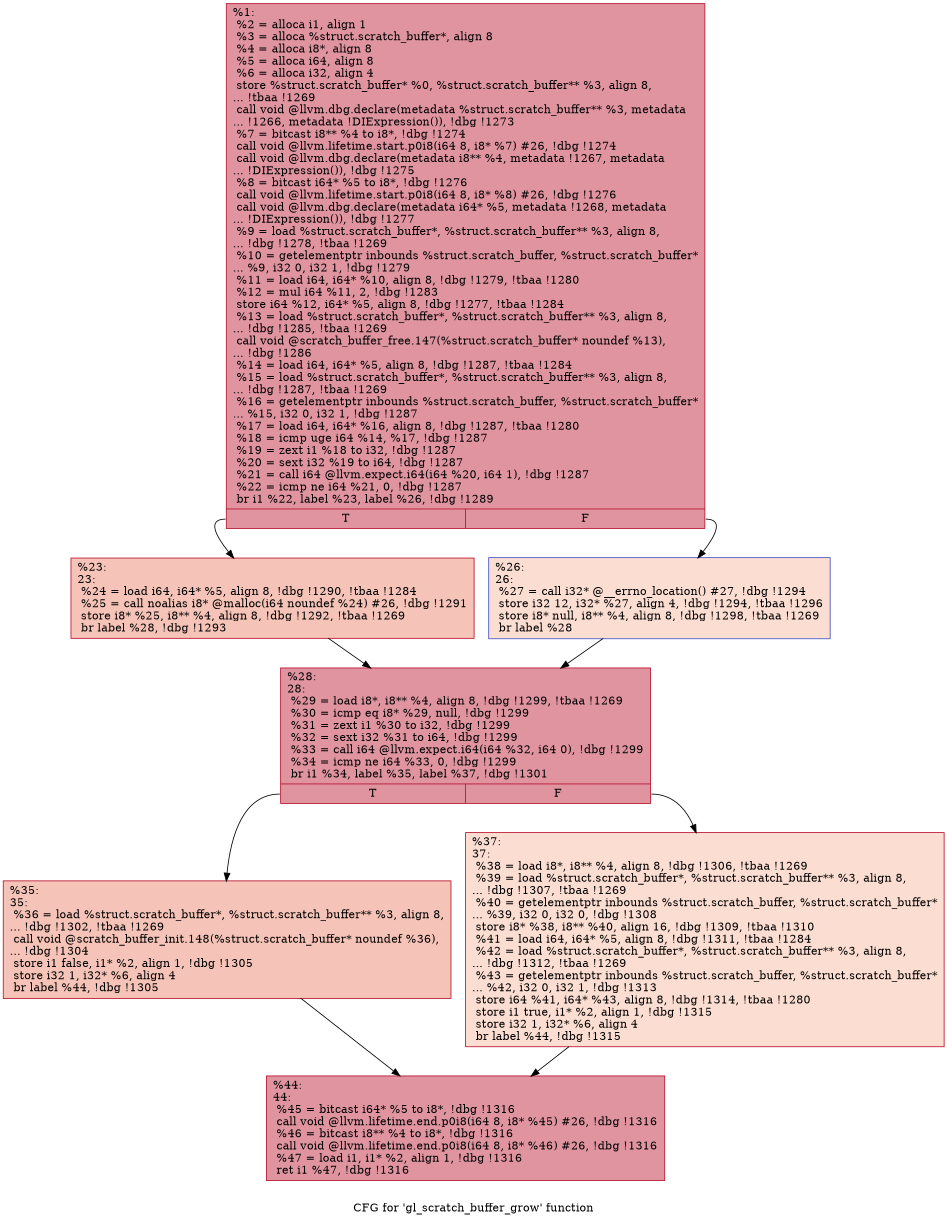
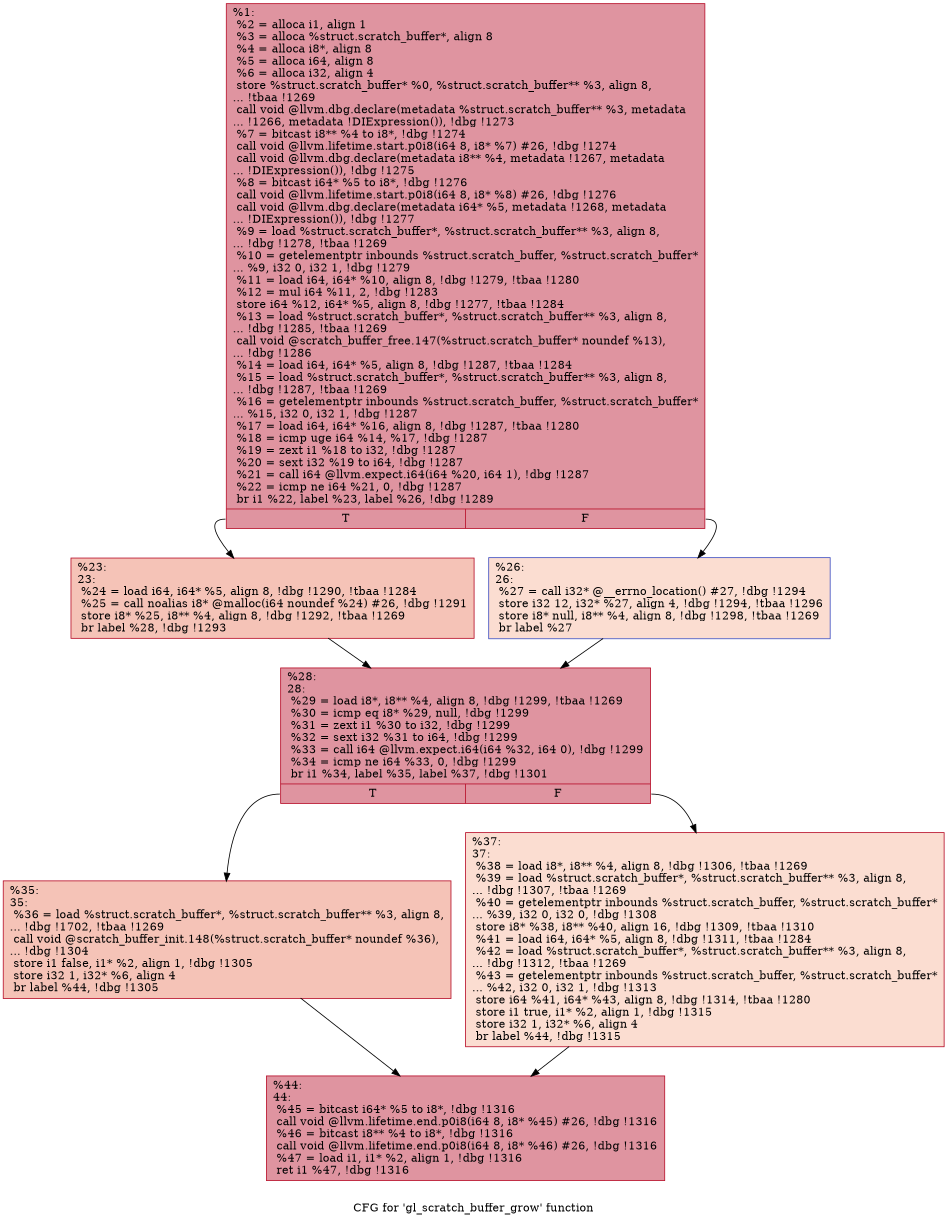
(534, 628) -> (534, 628)
(87, 927) -> (87, 927)
